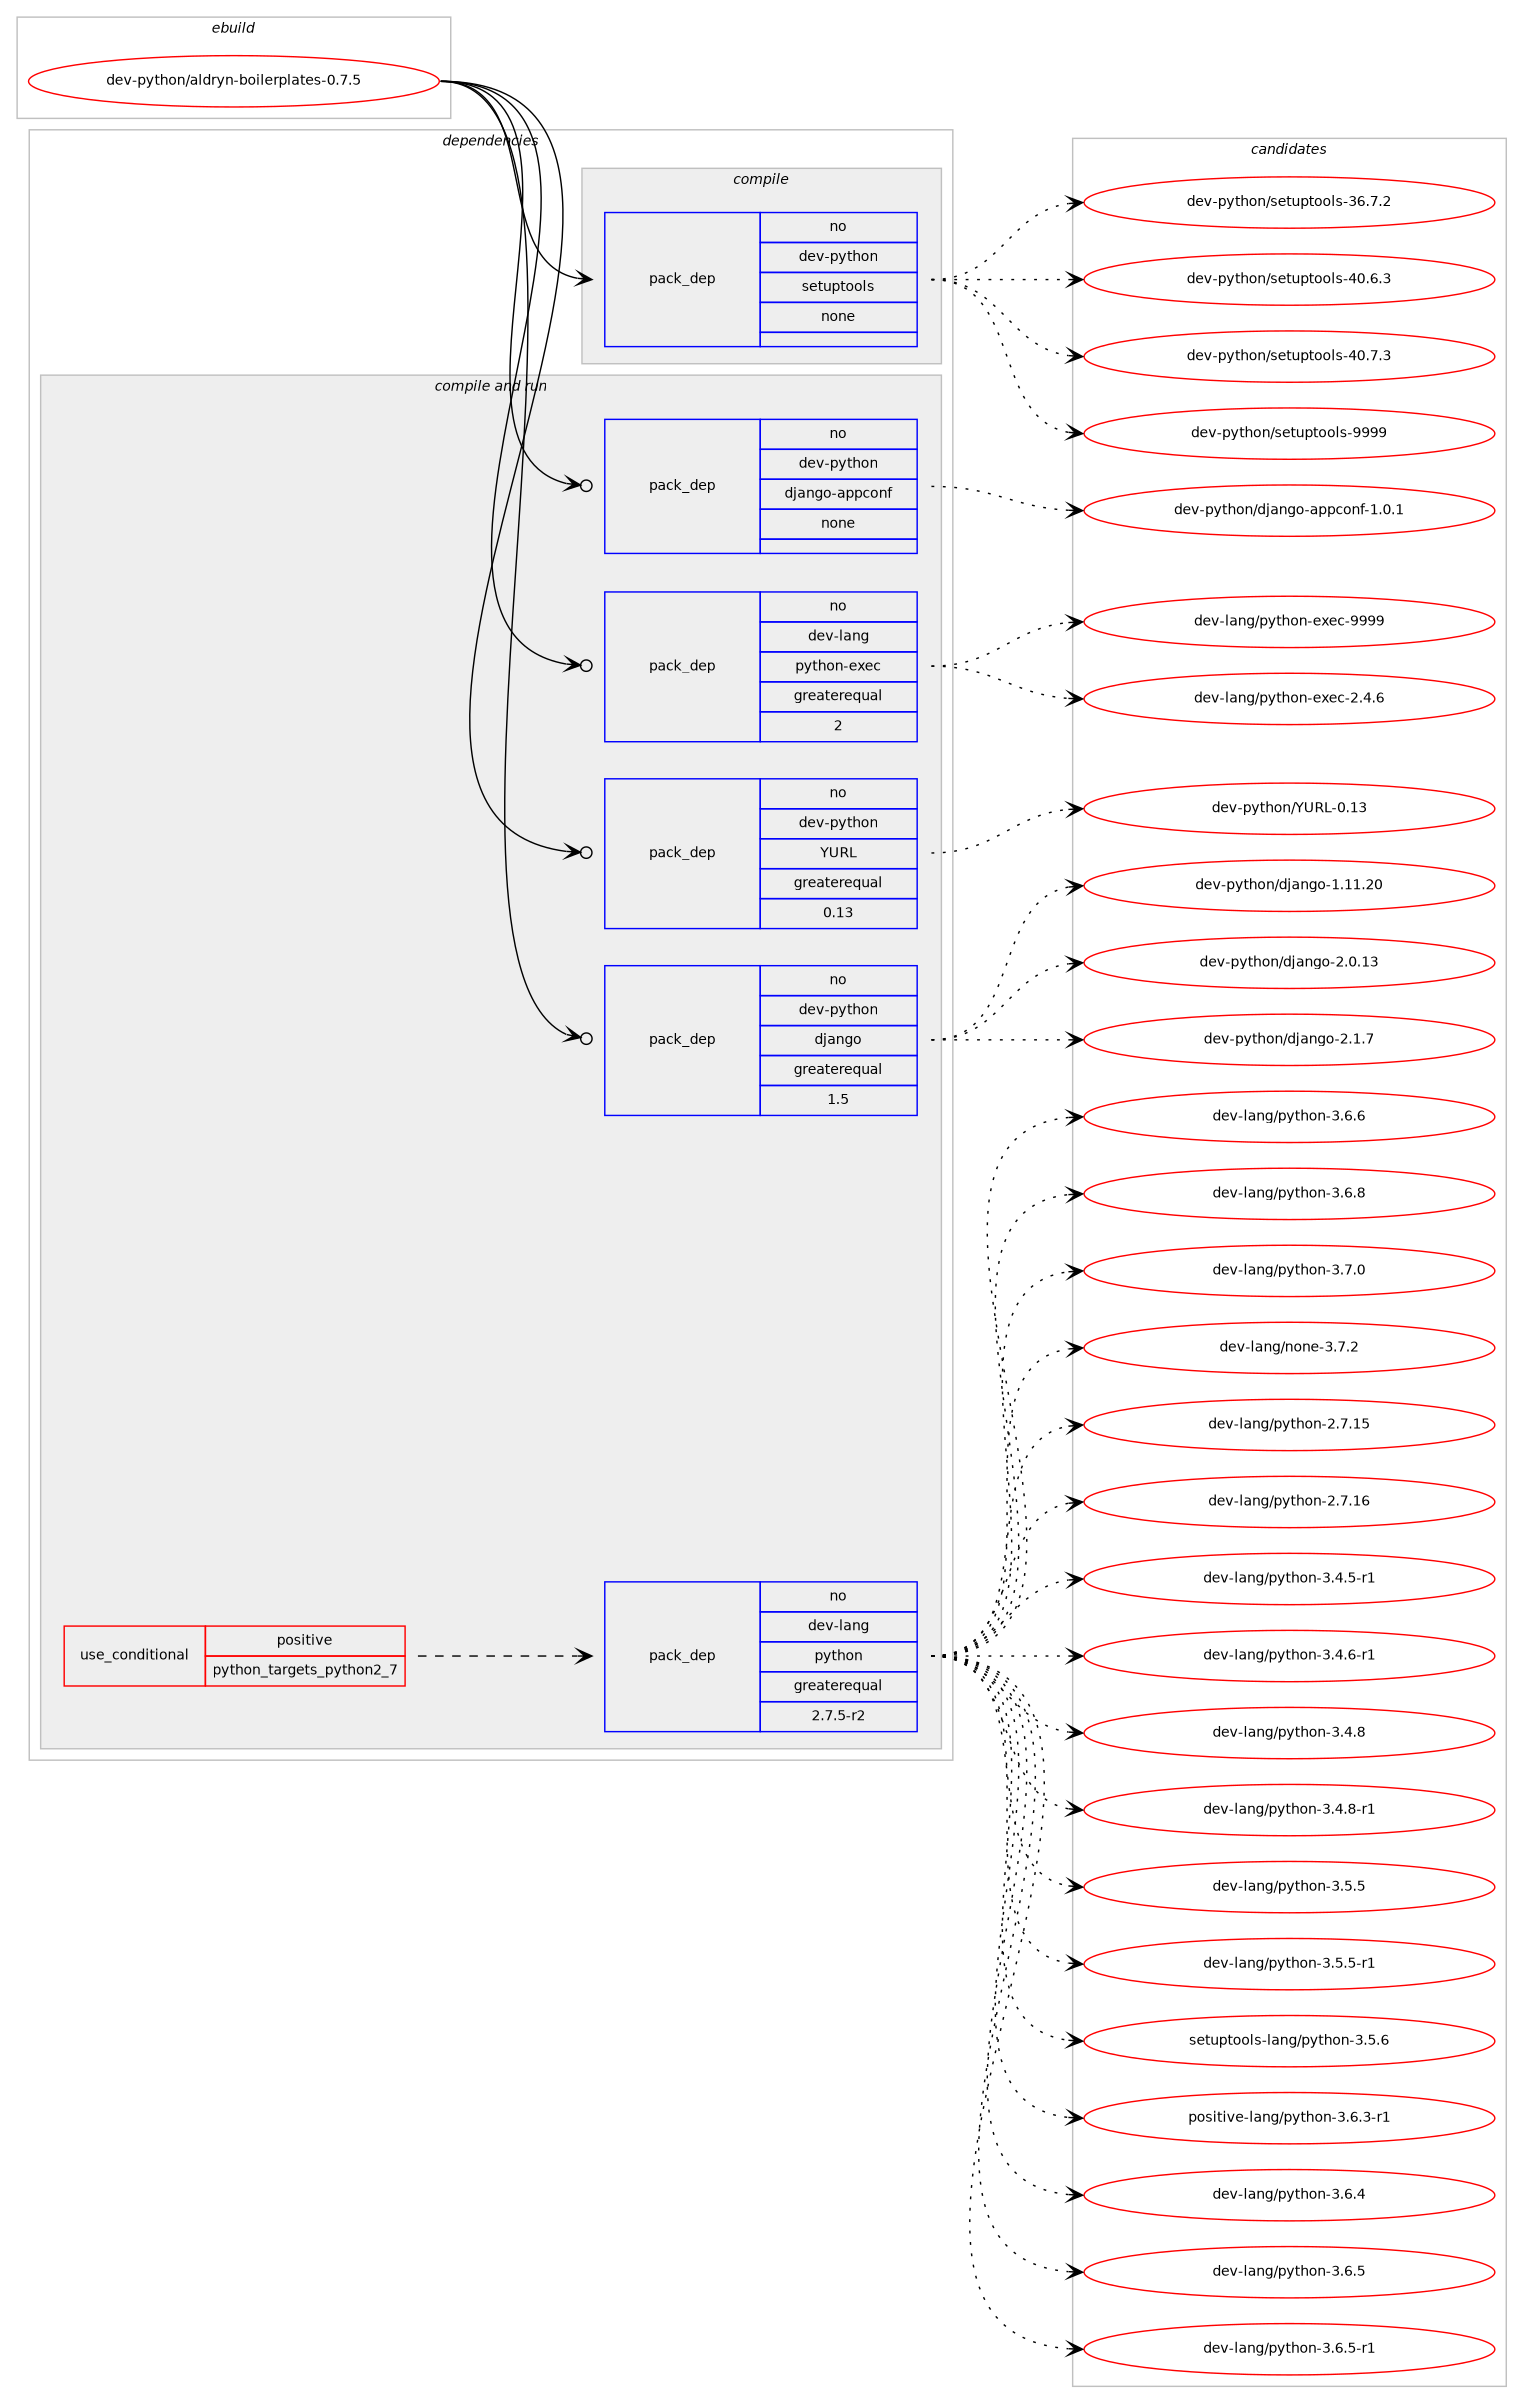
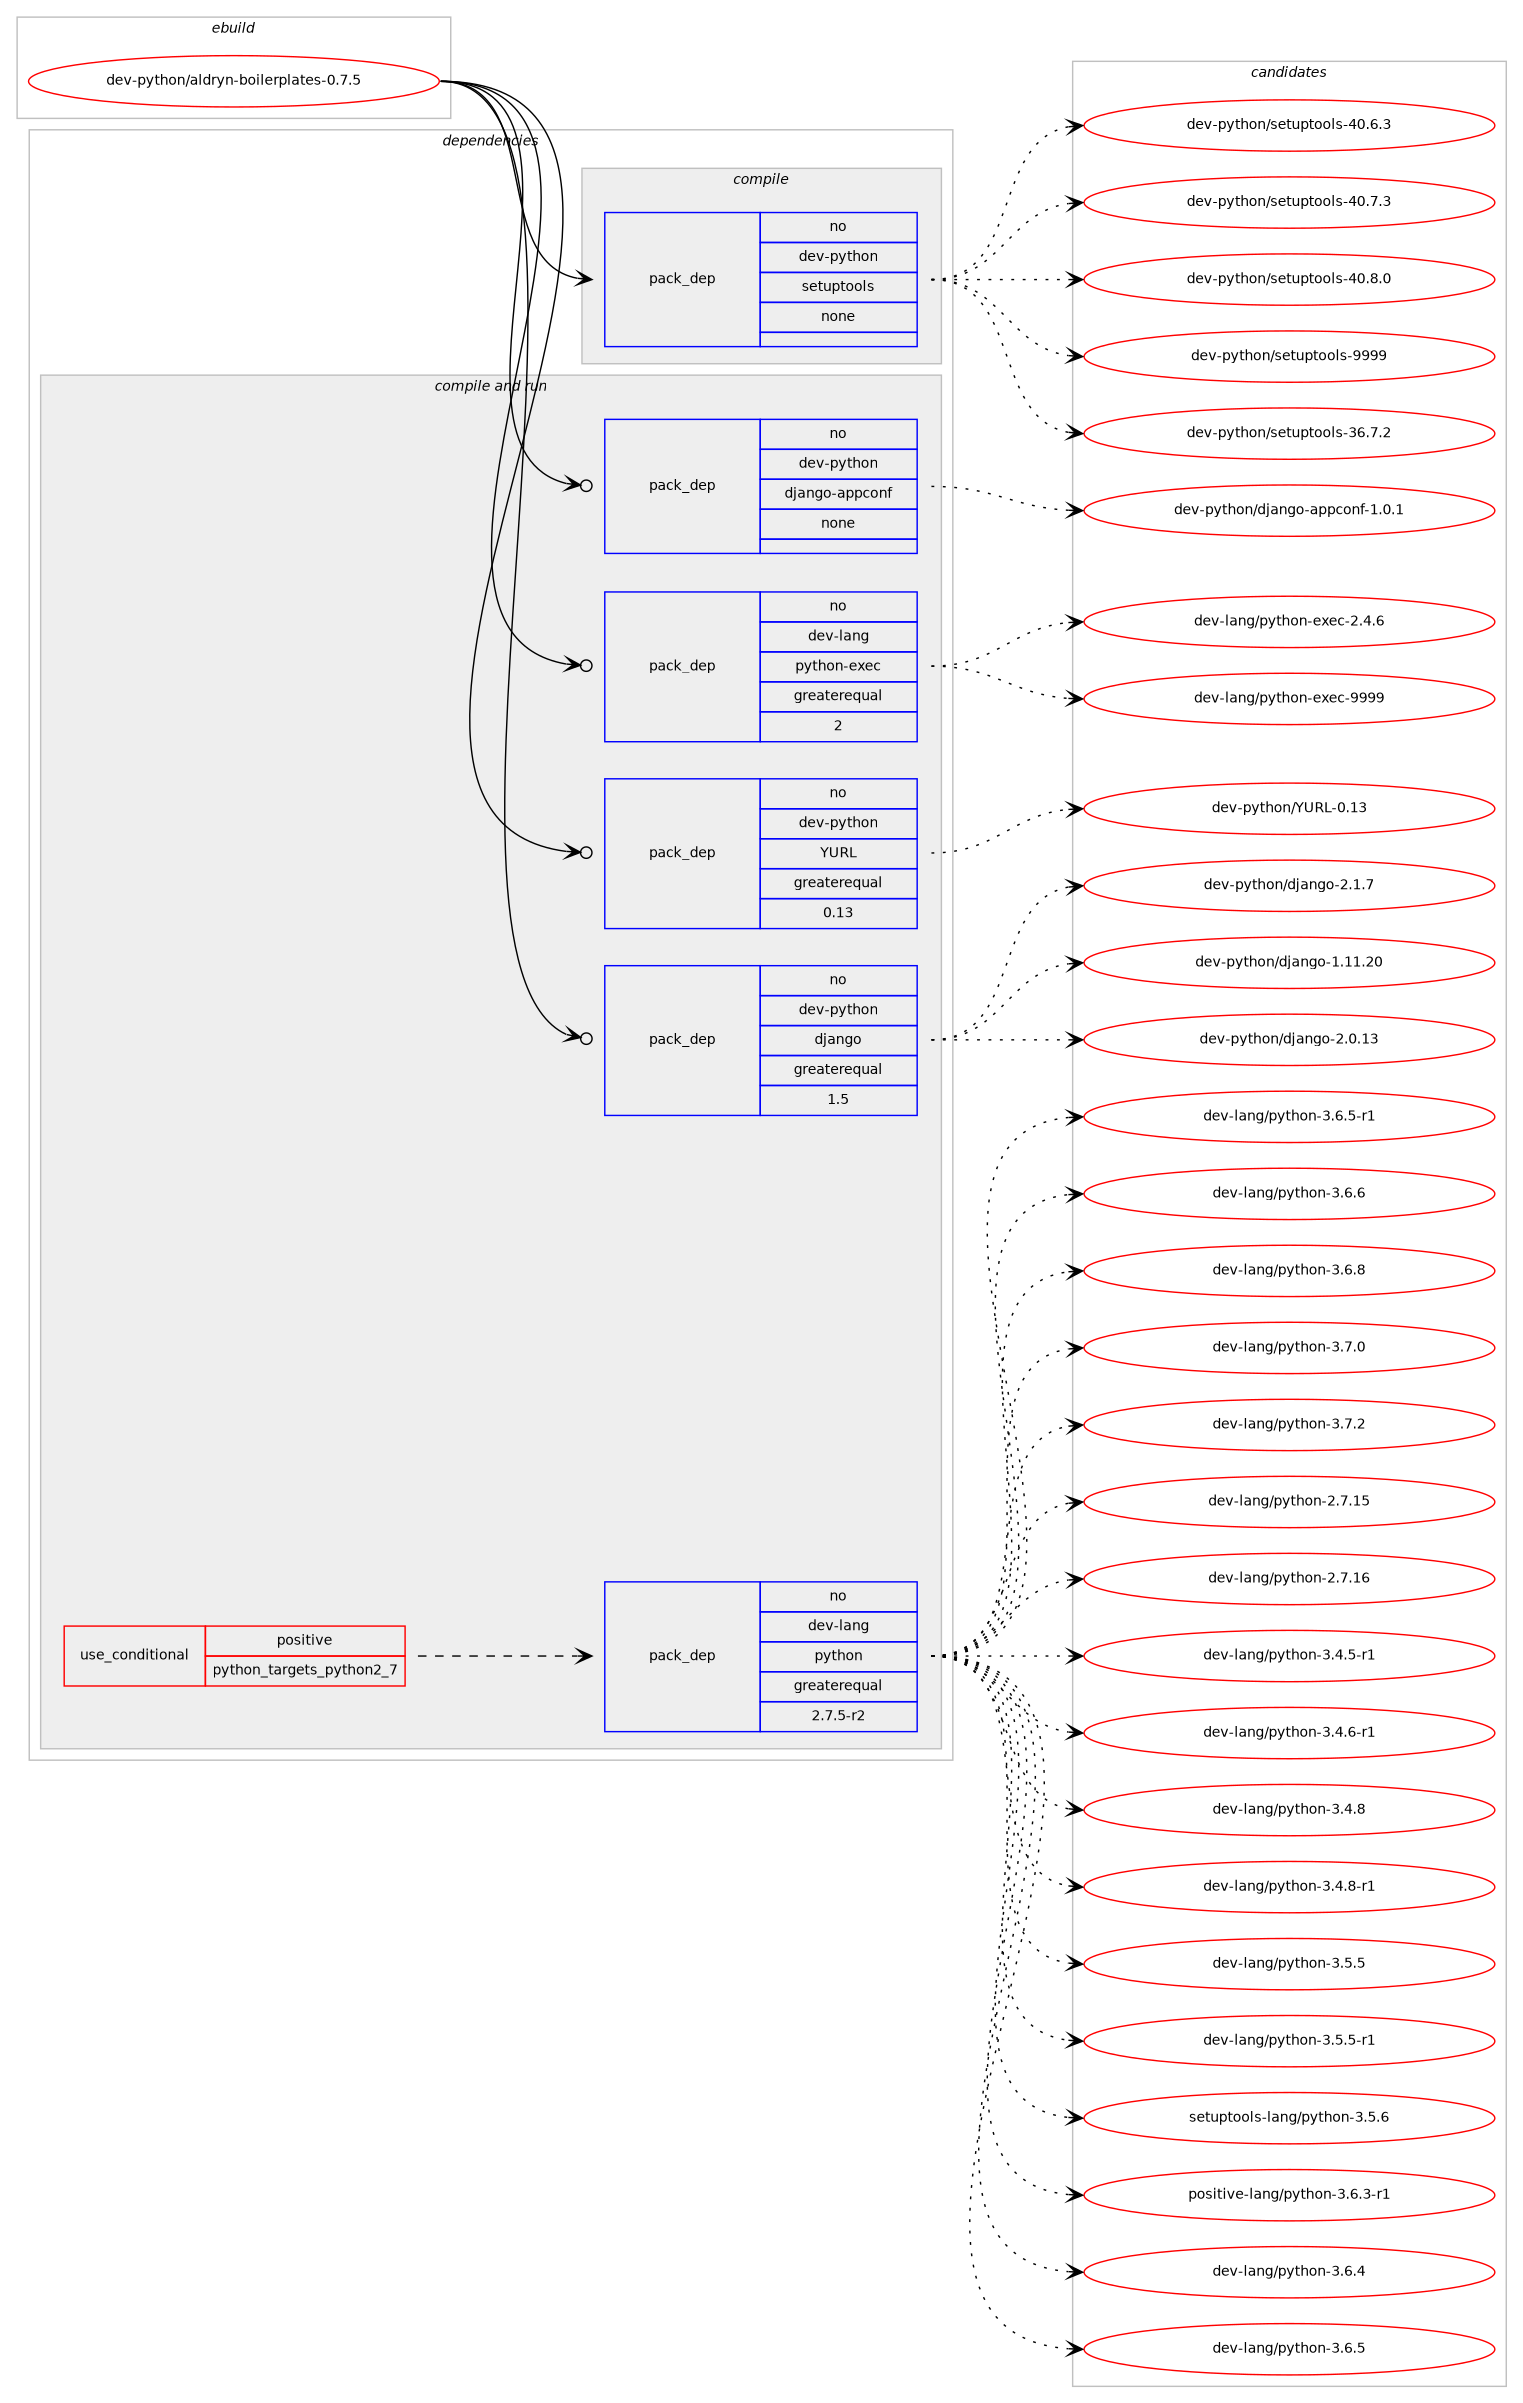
none -> (1289, 280)
(1289, 1348) -> (1289, 1425)
